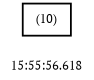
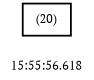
(47, 20) -> (47, 20)
